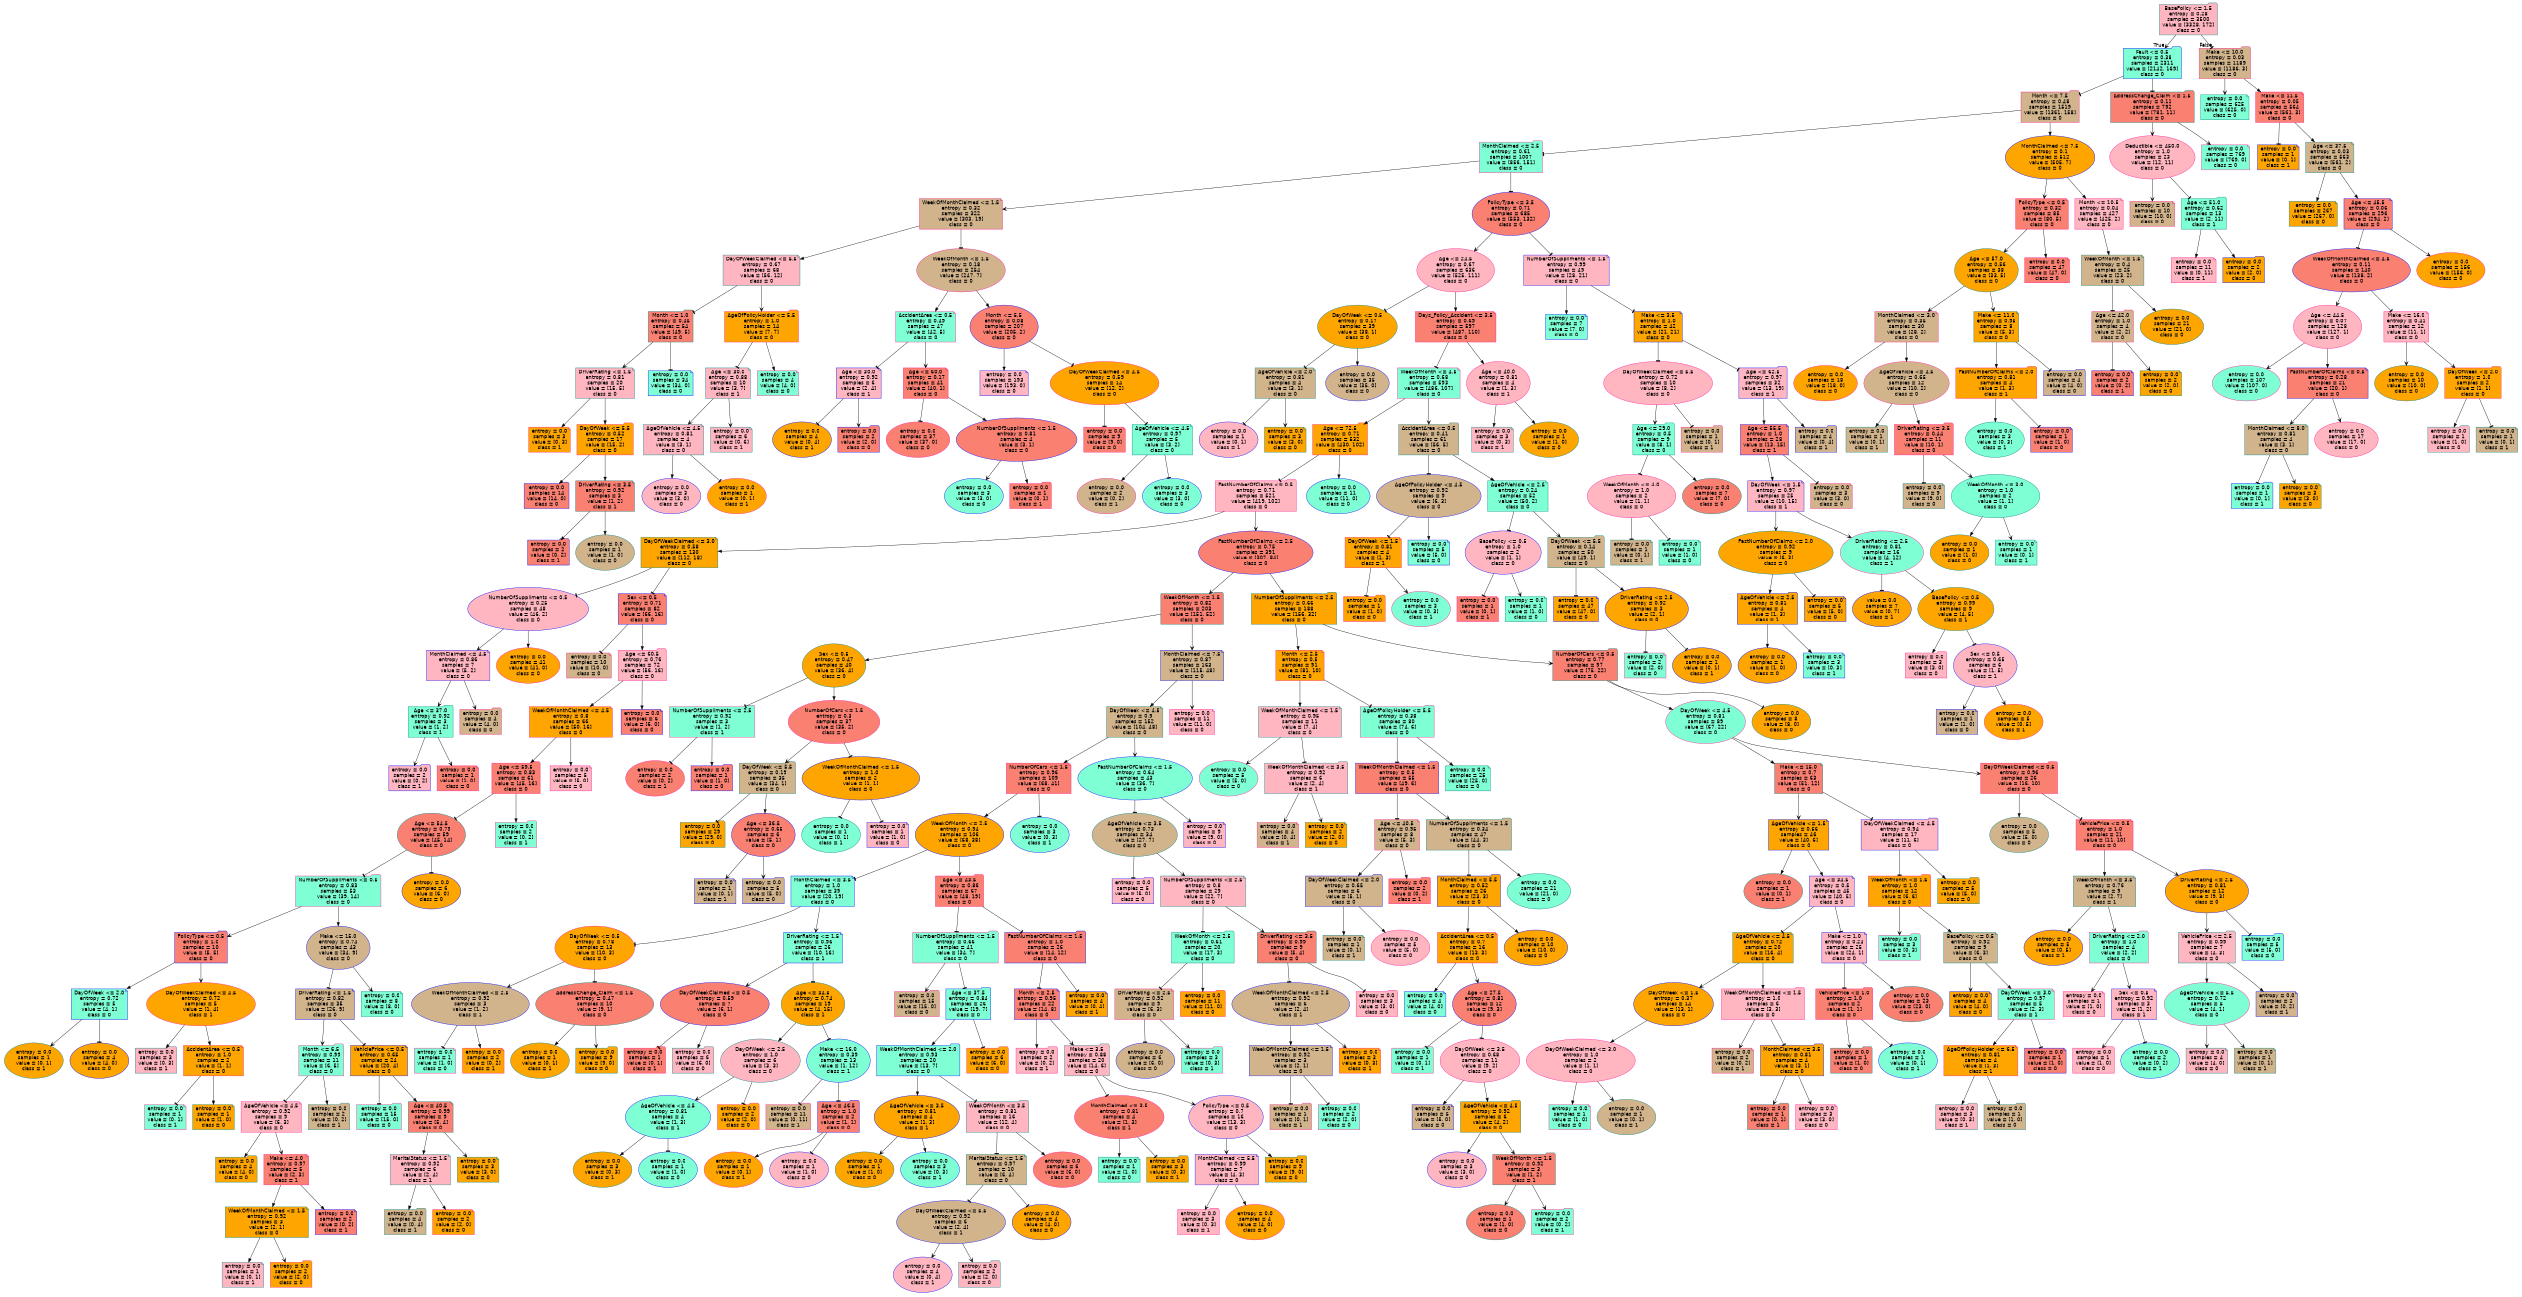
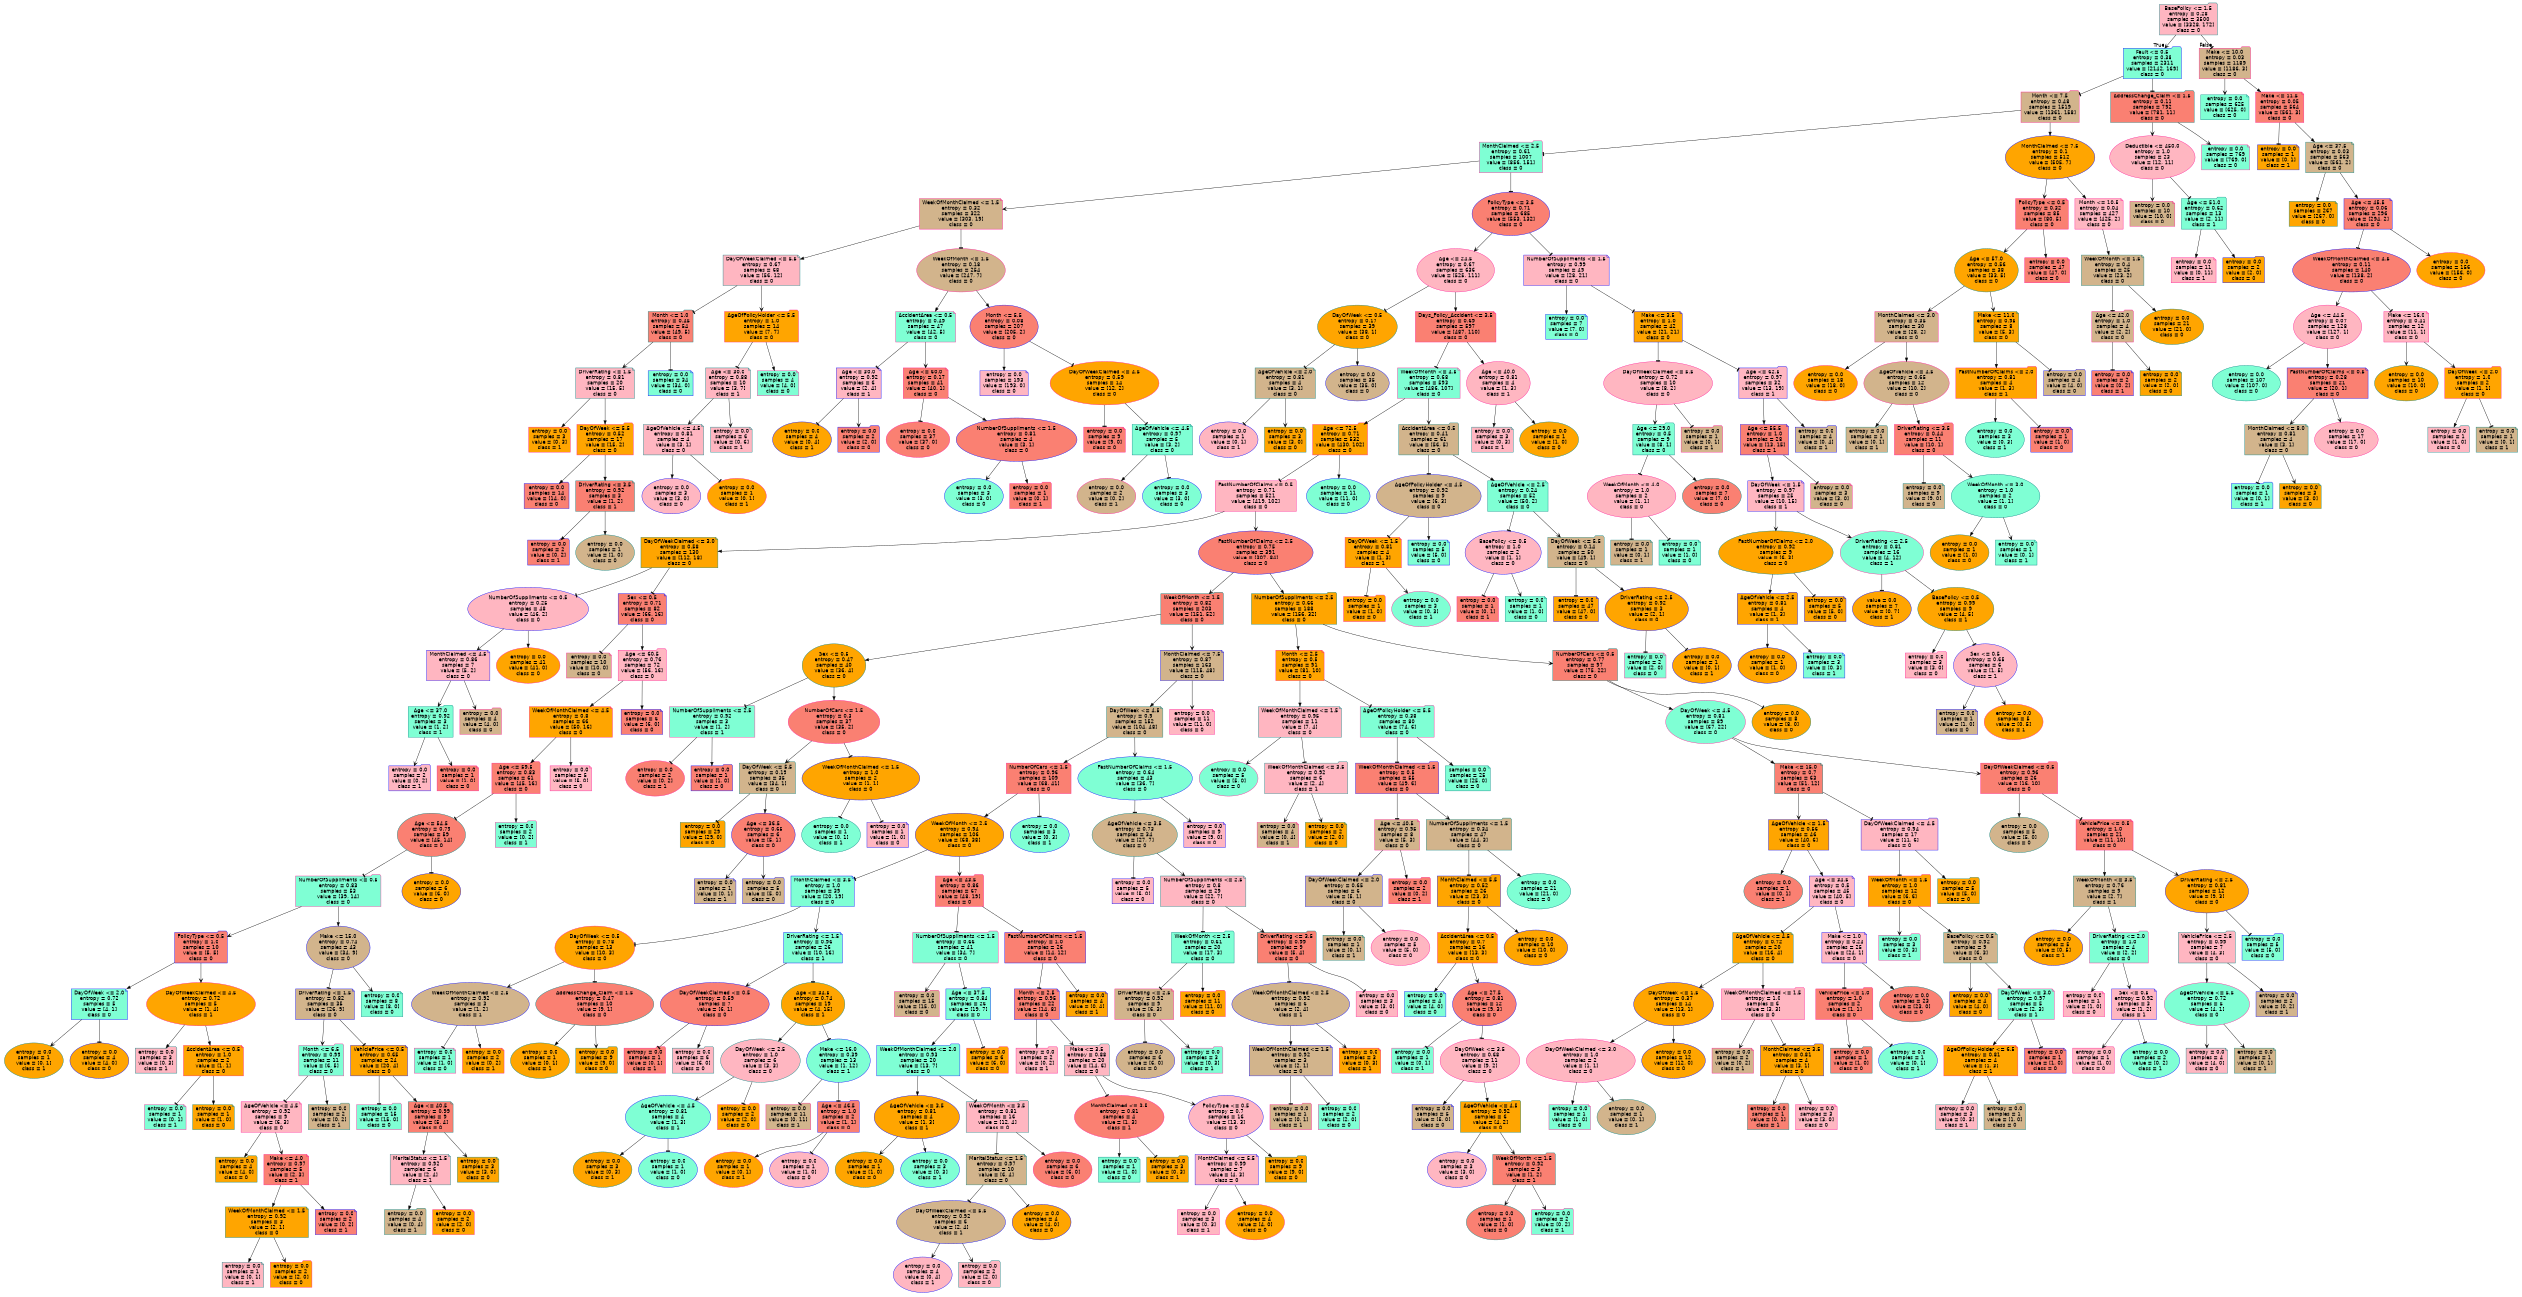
(2246, 383) -> (2246, 383)
(1468, 778) -> (1468, 778)
none -> (1674, 1061)
